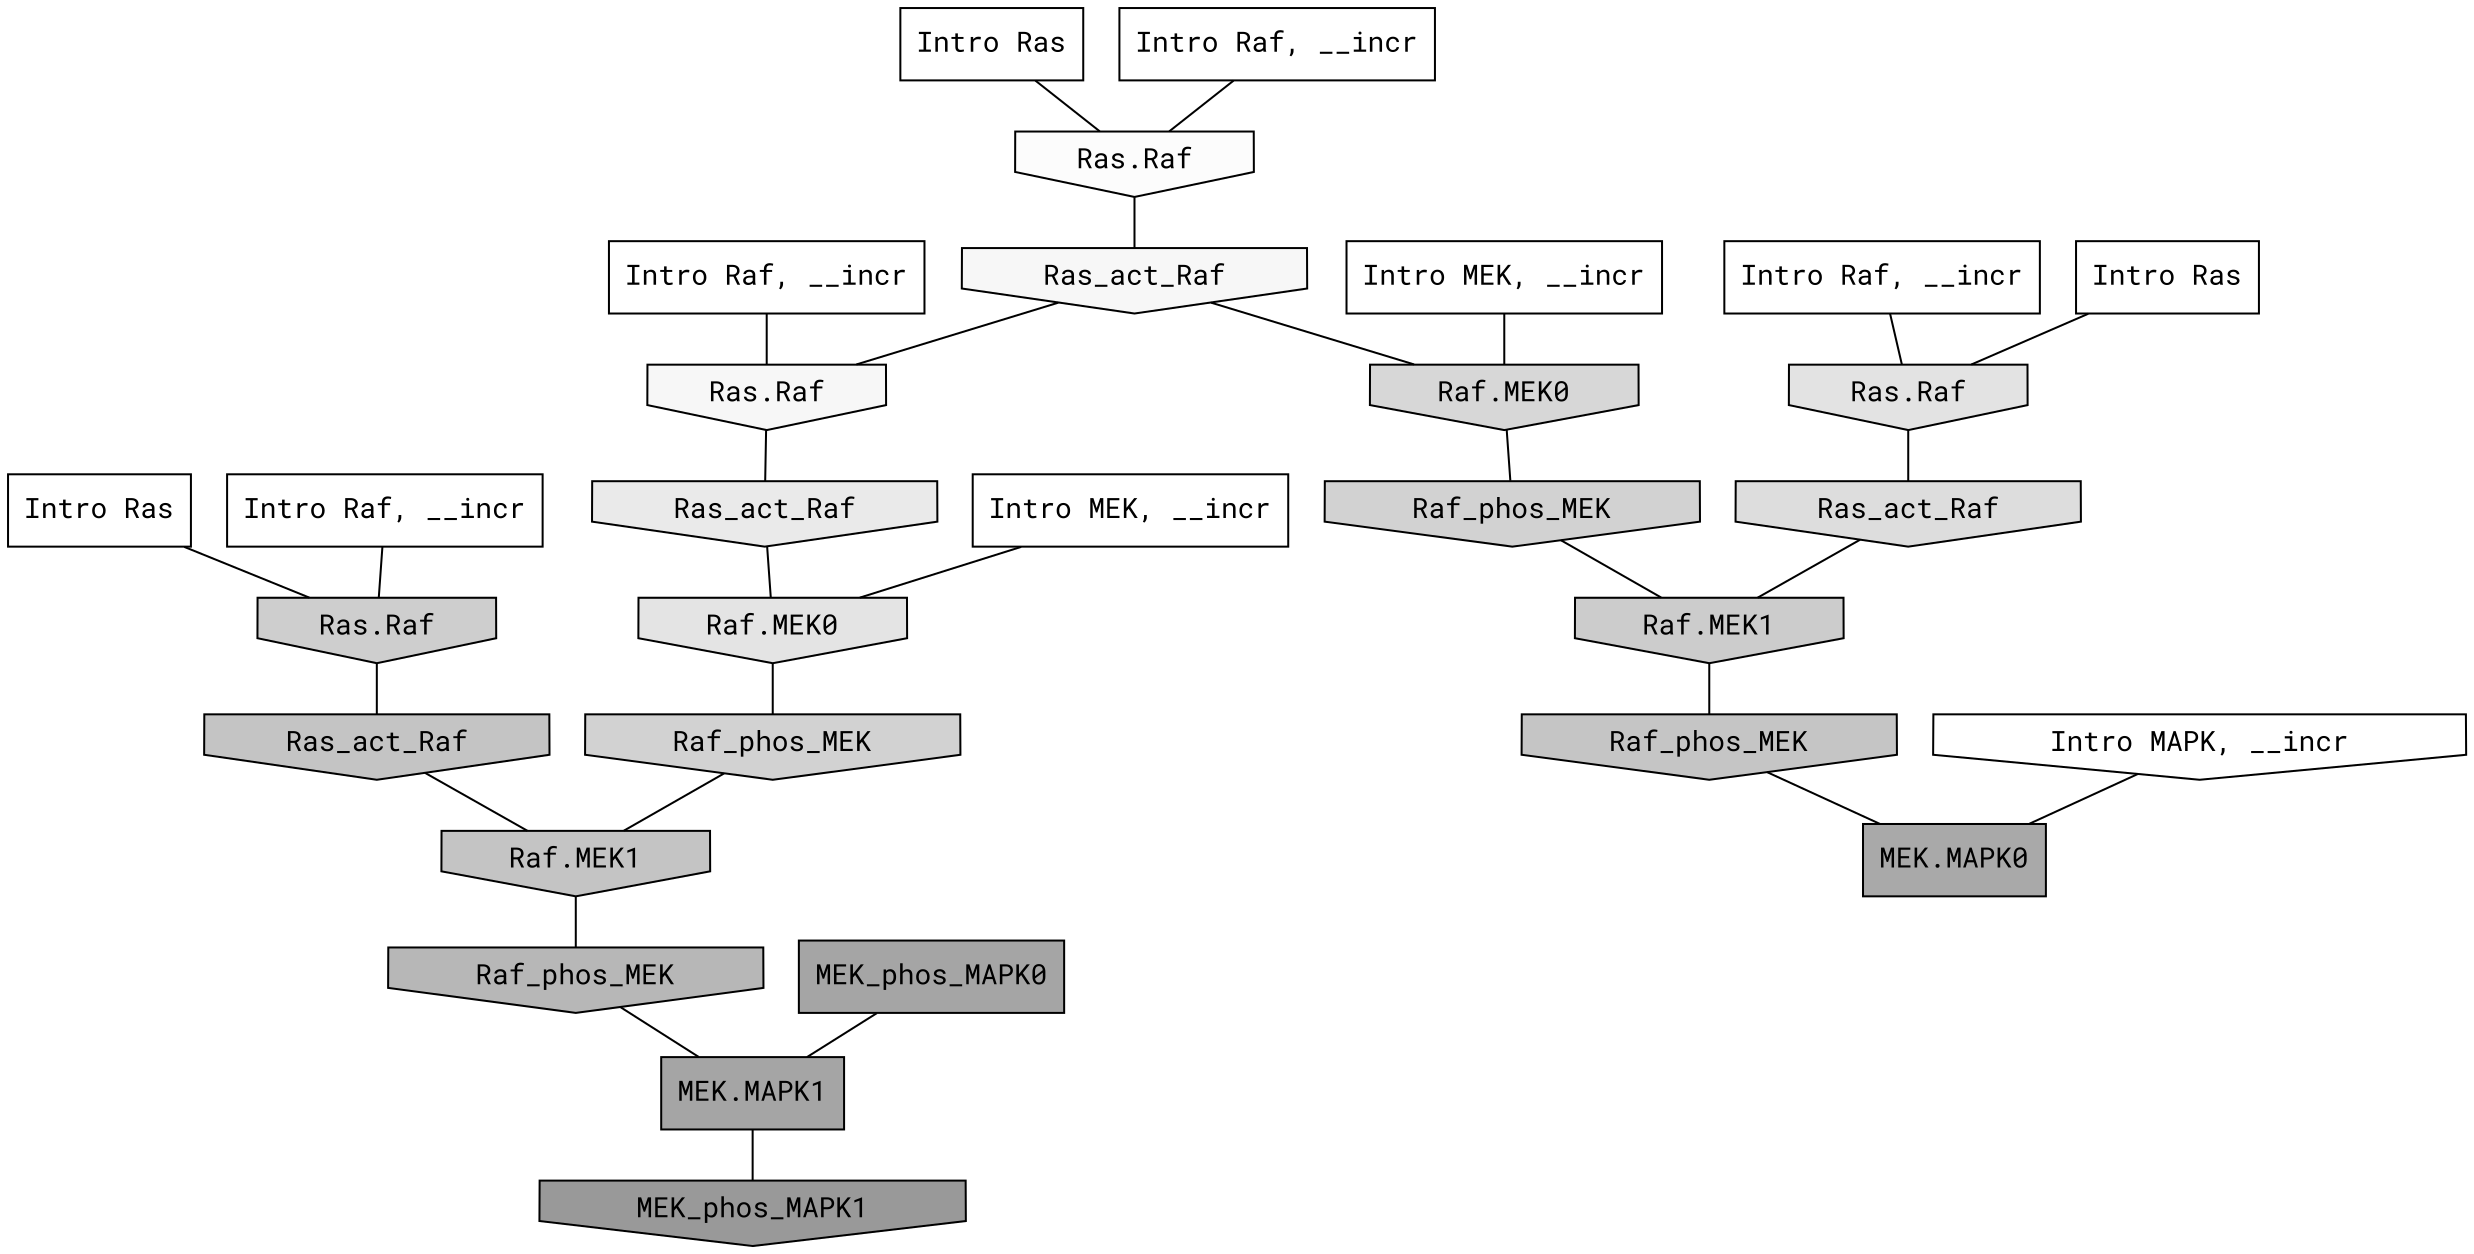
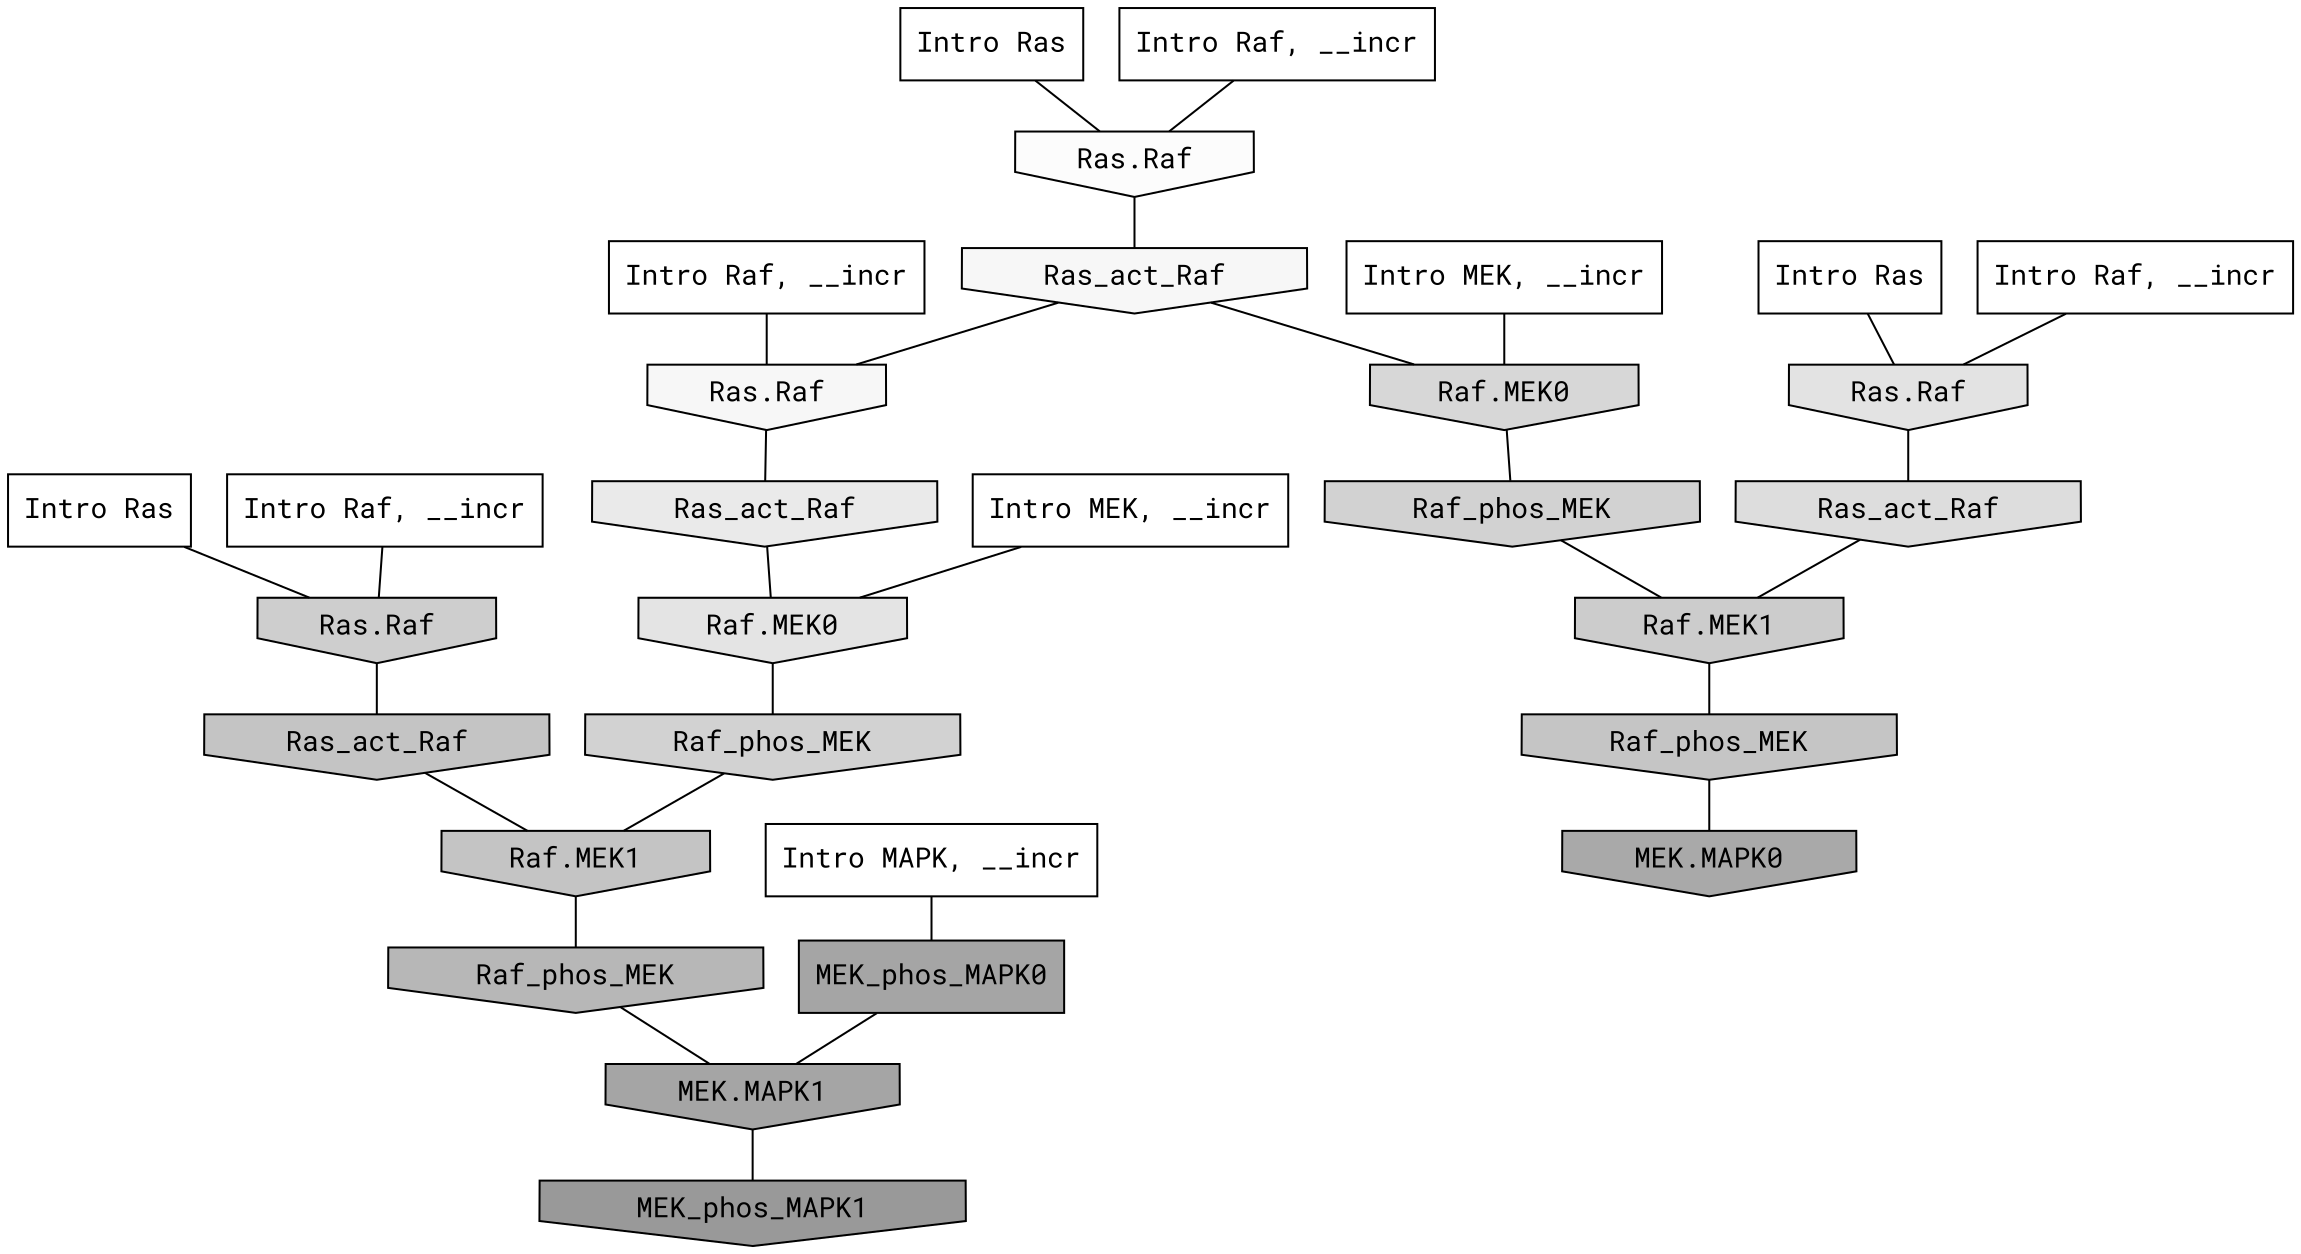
(2200, 744) -> (932, 860)
(2084, 799) -> (932, 919)
(1954, 860) -> (1709, 860)
(753, 1093) -> (753, 1093)
